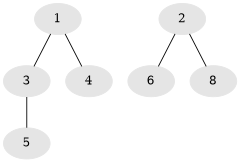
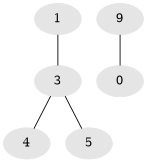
(182, 19) -> (120, 19)
(73, 50) -> (42, 112)
(151, 81) -> (120, 81)
(213, 81) -> none
